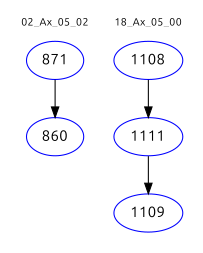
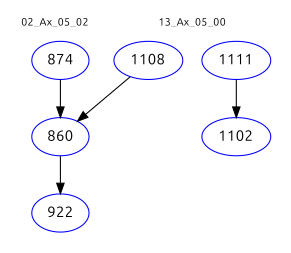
(148, 23) -> (192, 23)
(55, 60) -> (60, 60)
(148, 93) -> (112, 92)
none -> (60, 213)
(148, 213) -> (236, 137)
